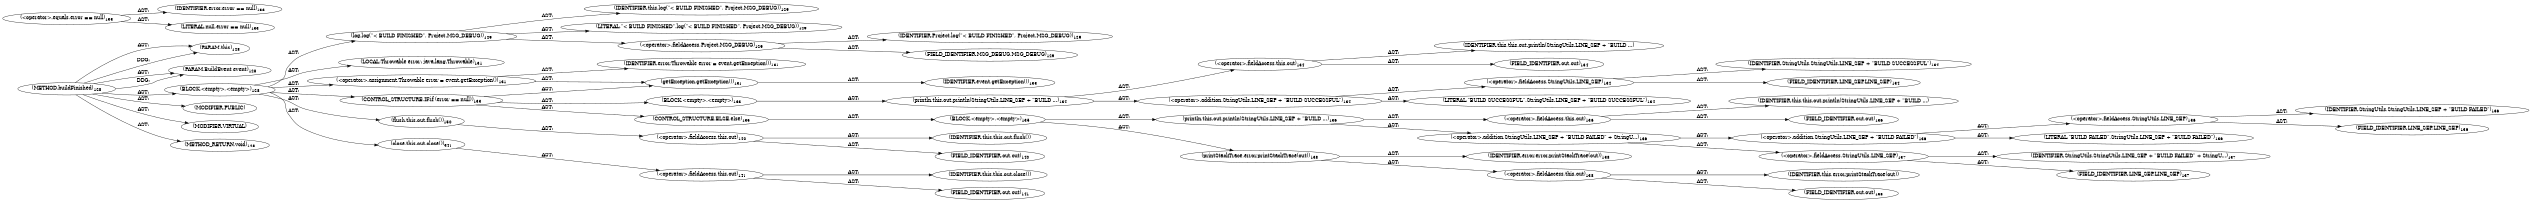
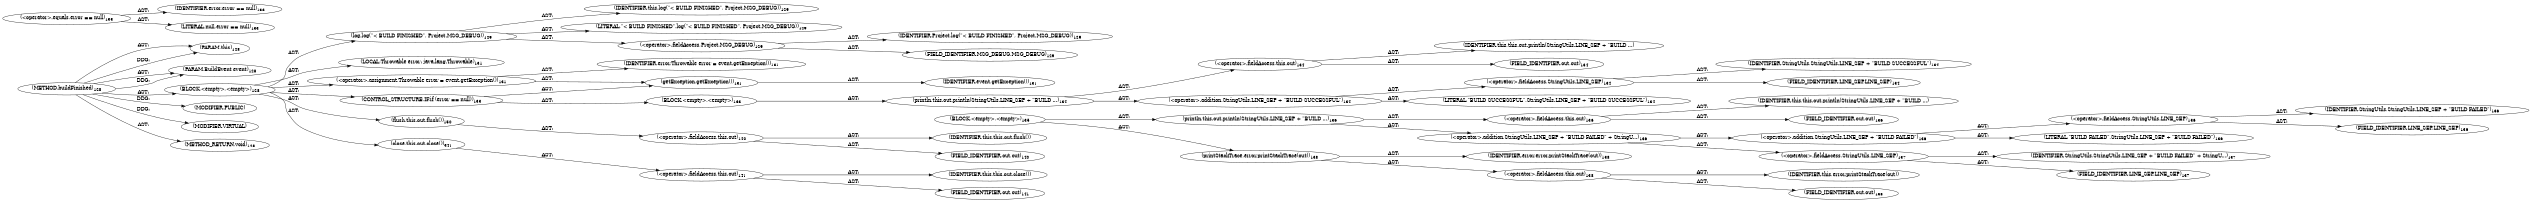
(1033, 82) -> (1033, 82)
(144, 99) -> (144, 99)
(144, 110) -> (144, 110)
(701, 120) -> none
